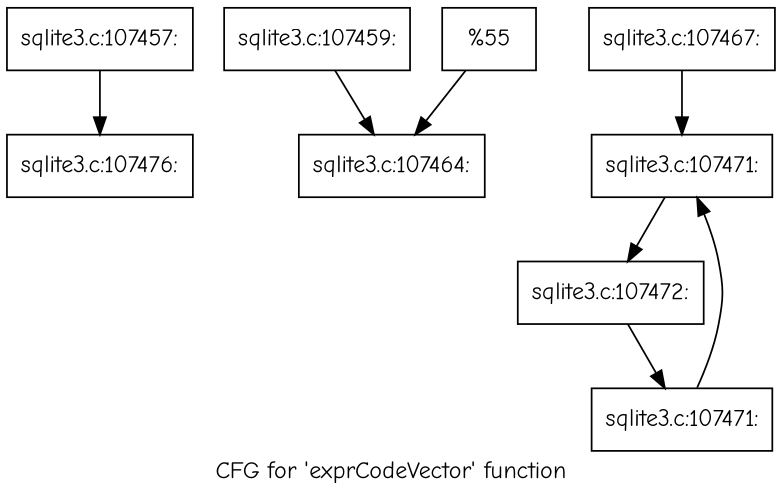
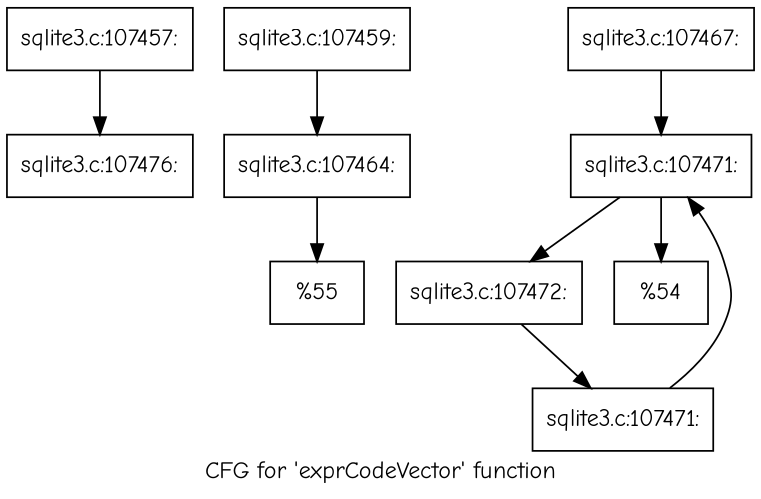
(446, 96) -> (317, 221)
none -> (661, 293)
